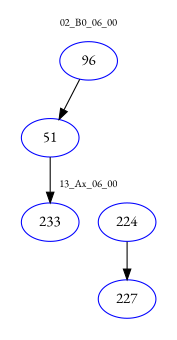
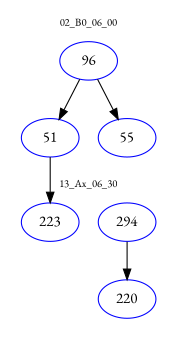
none -> (127, 138)
(89, 184) -> (89, 184)
(50, 222) -> (50, 222)
(127, 222) -> (127, 222)
(127, 299) -> (127, 299)
